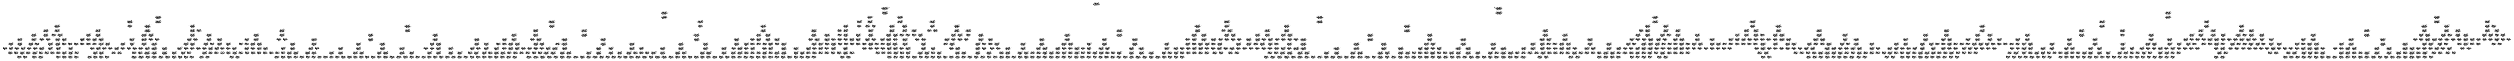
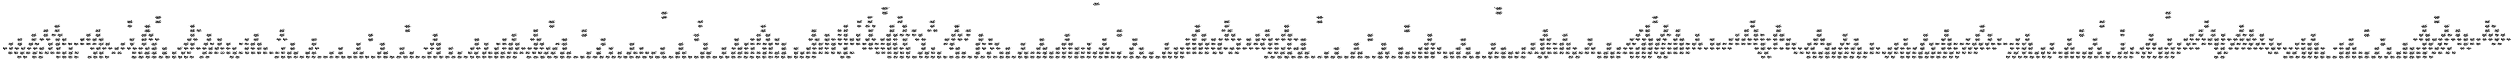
(1439, 57) -> none
(2137, 57) -> none
